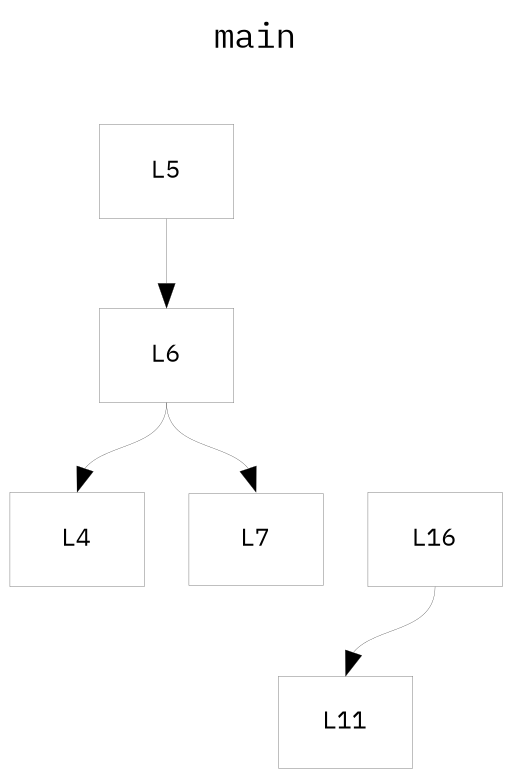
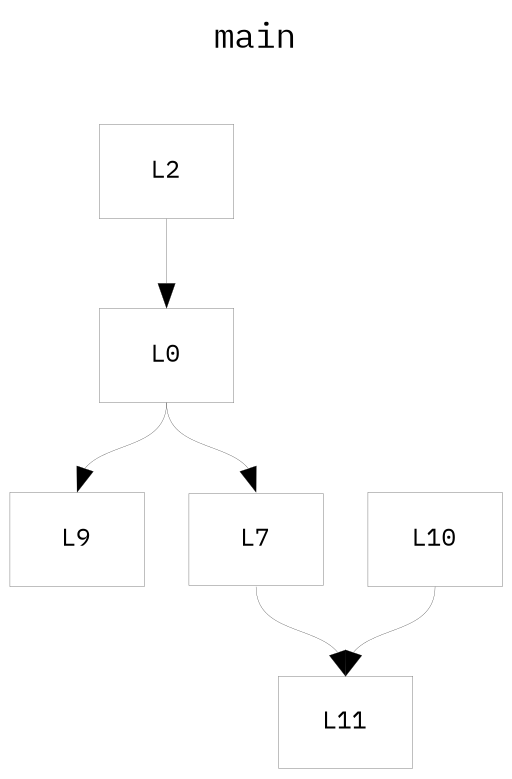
(167, 172) -> (167, 172)
(167, 356) -> (167, 356)
(77, 539) -> (77, 539)
(435, 539) -> (435, 539)
none -> (289, 627)
